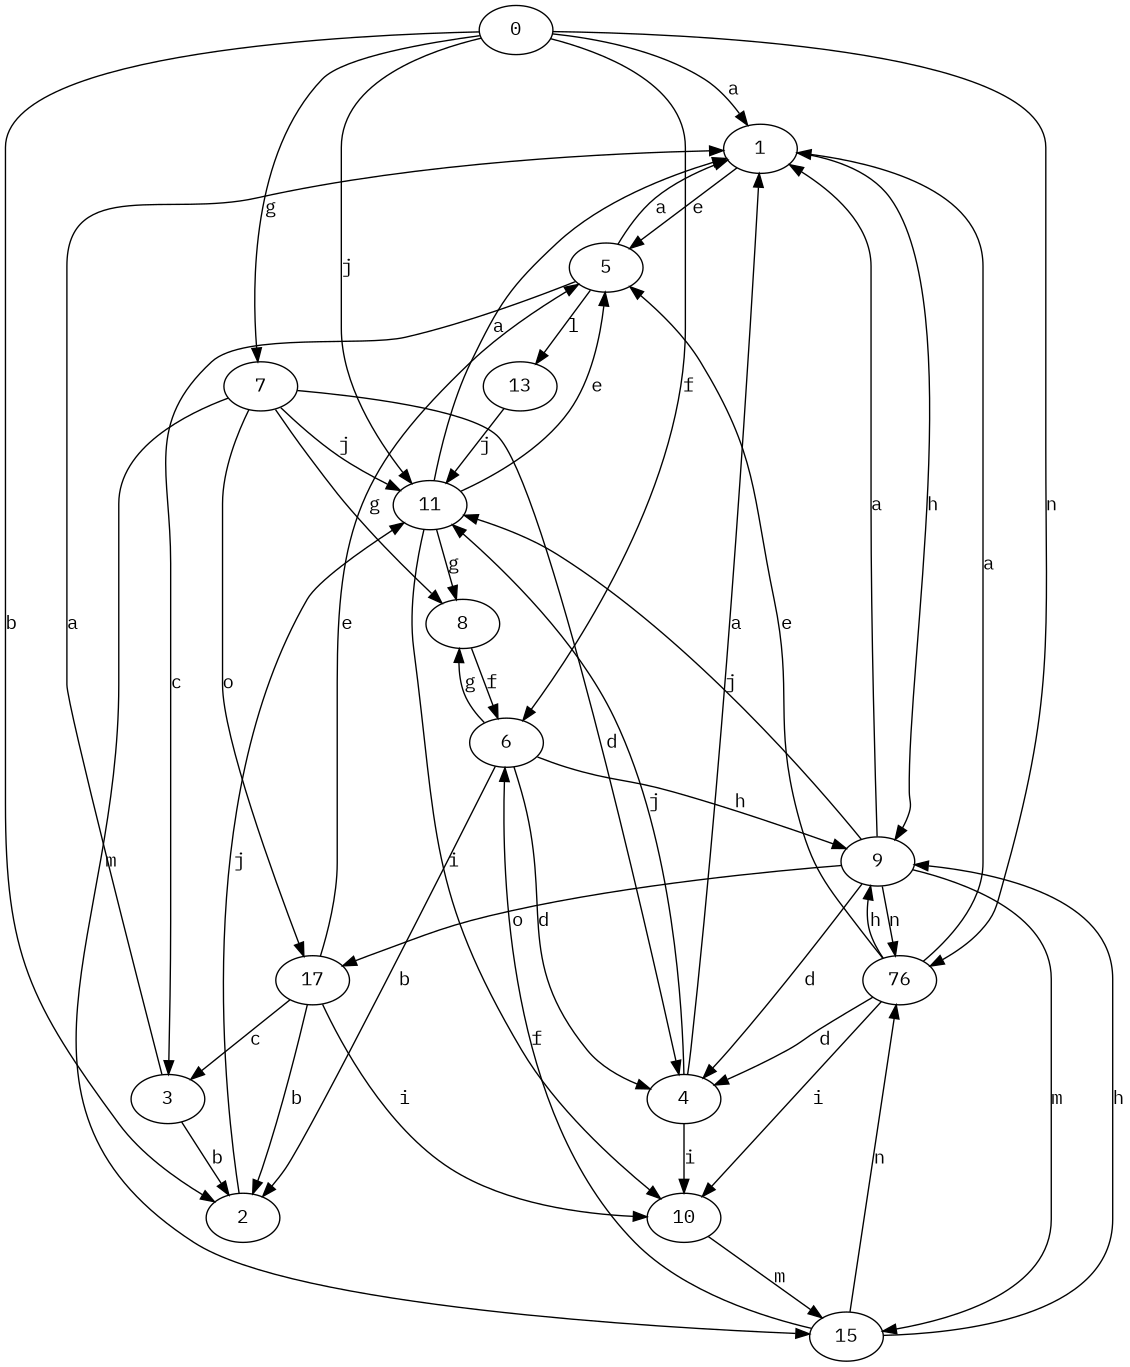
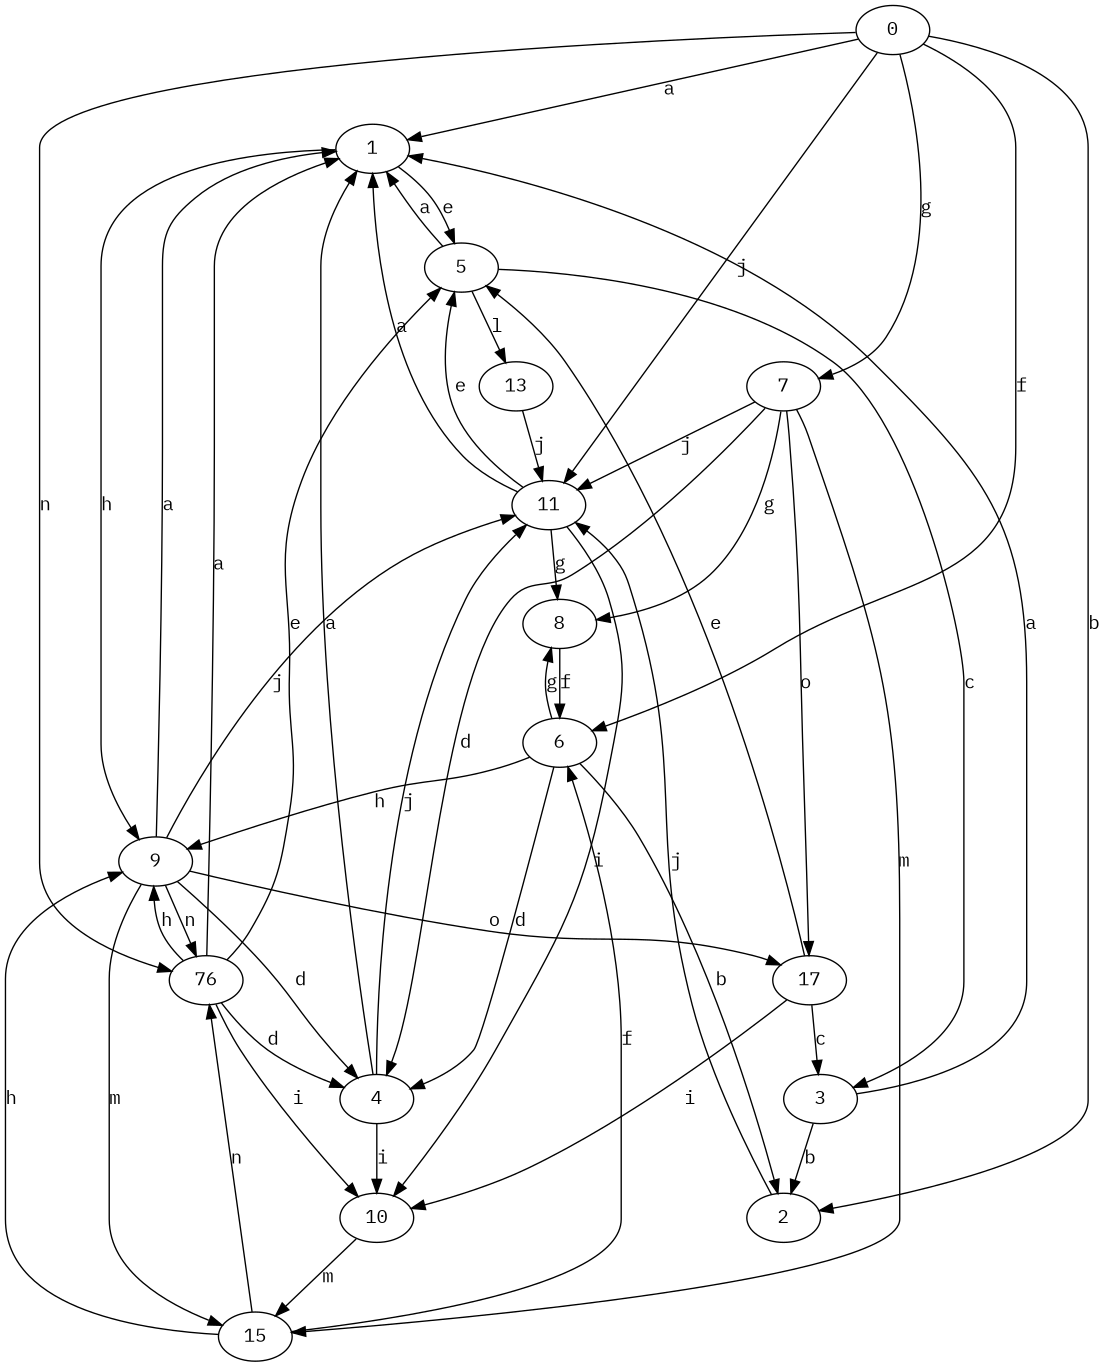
(285, 1094) -> none
